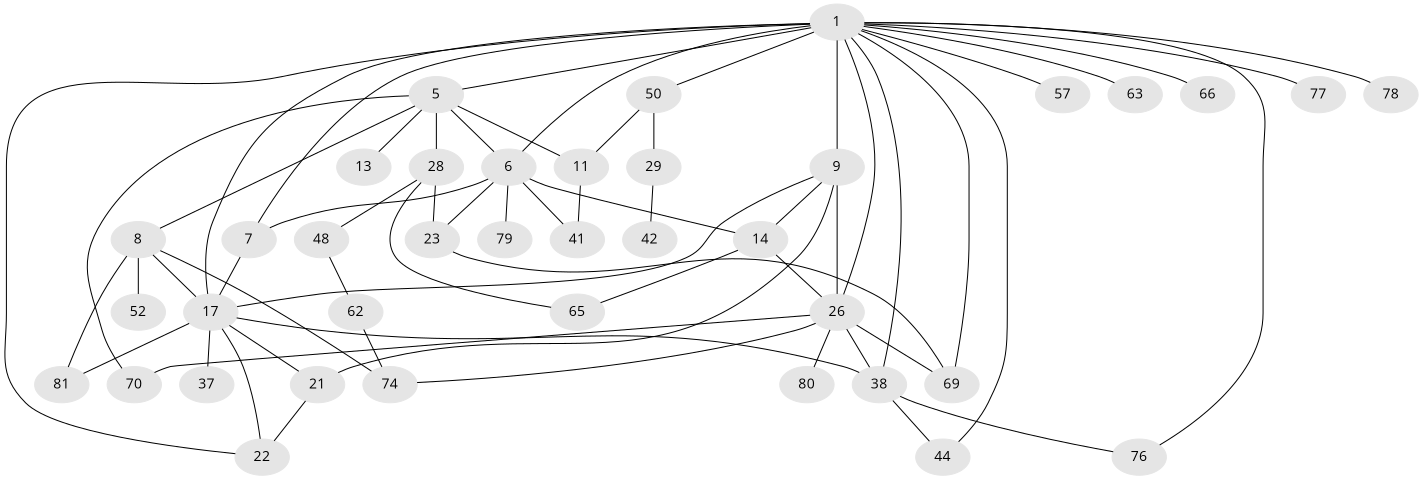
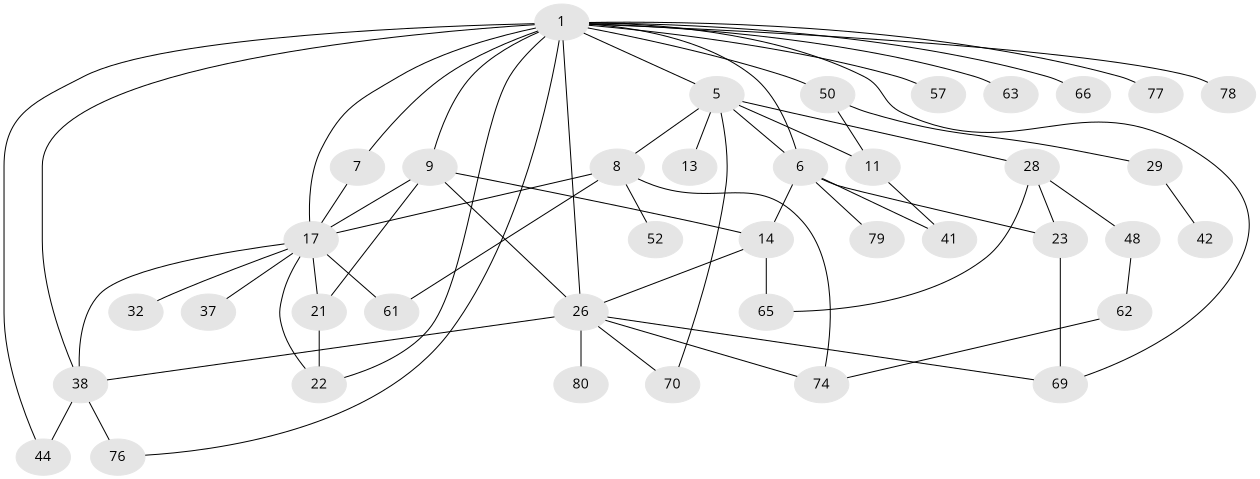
(396, 202) -> none
none -> (136, 312)
(62, 385) -> (392, 312)
